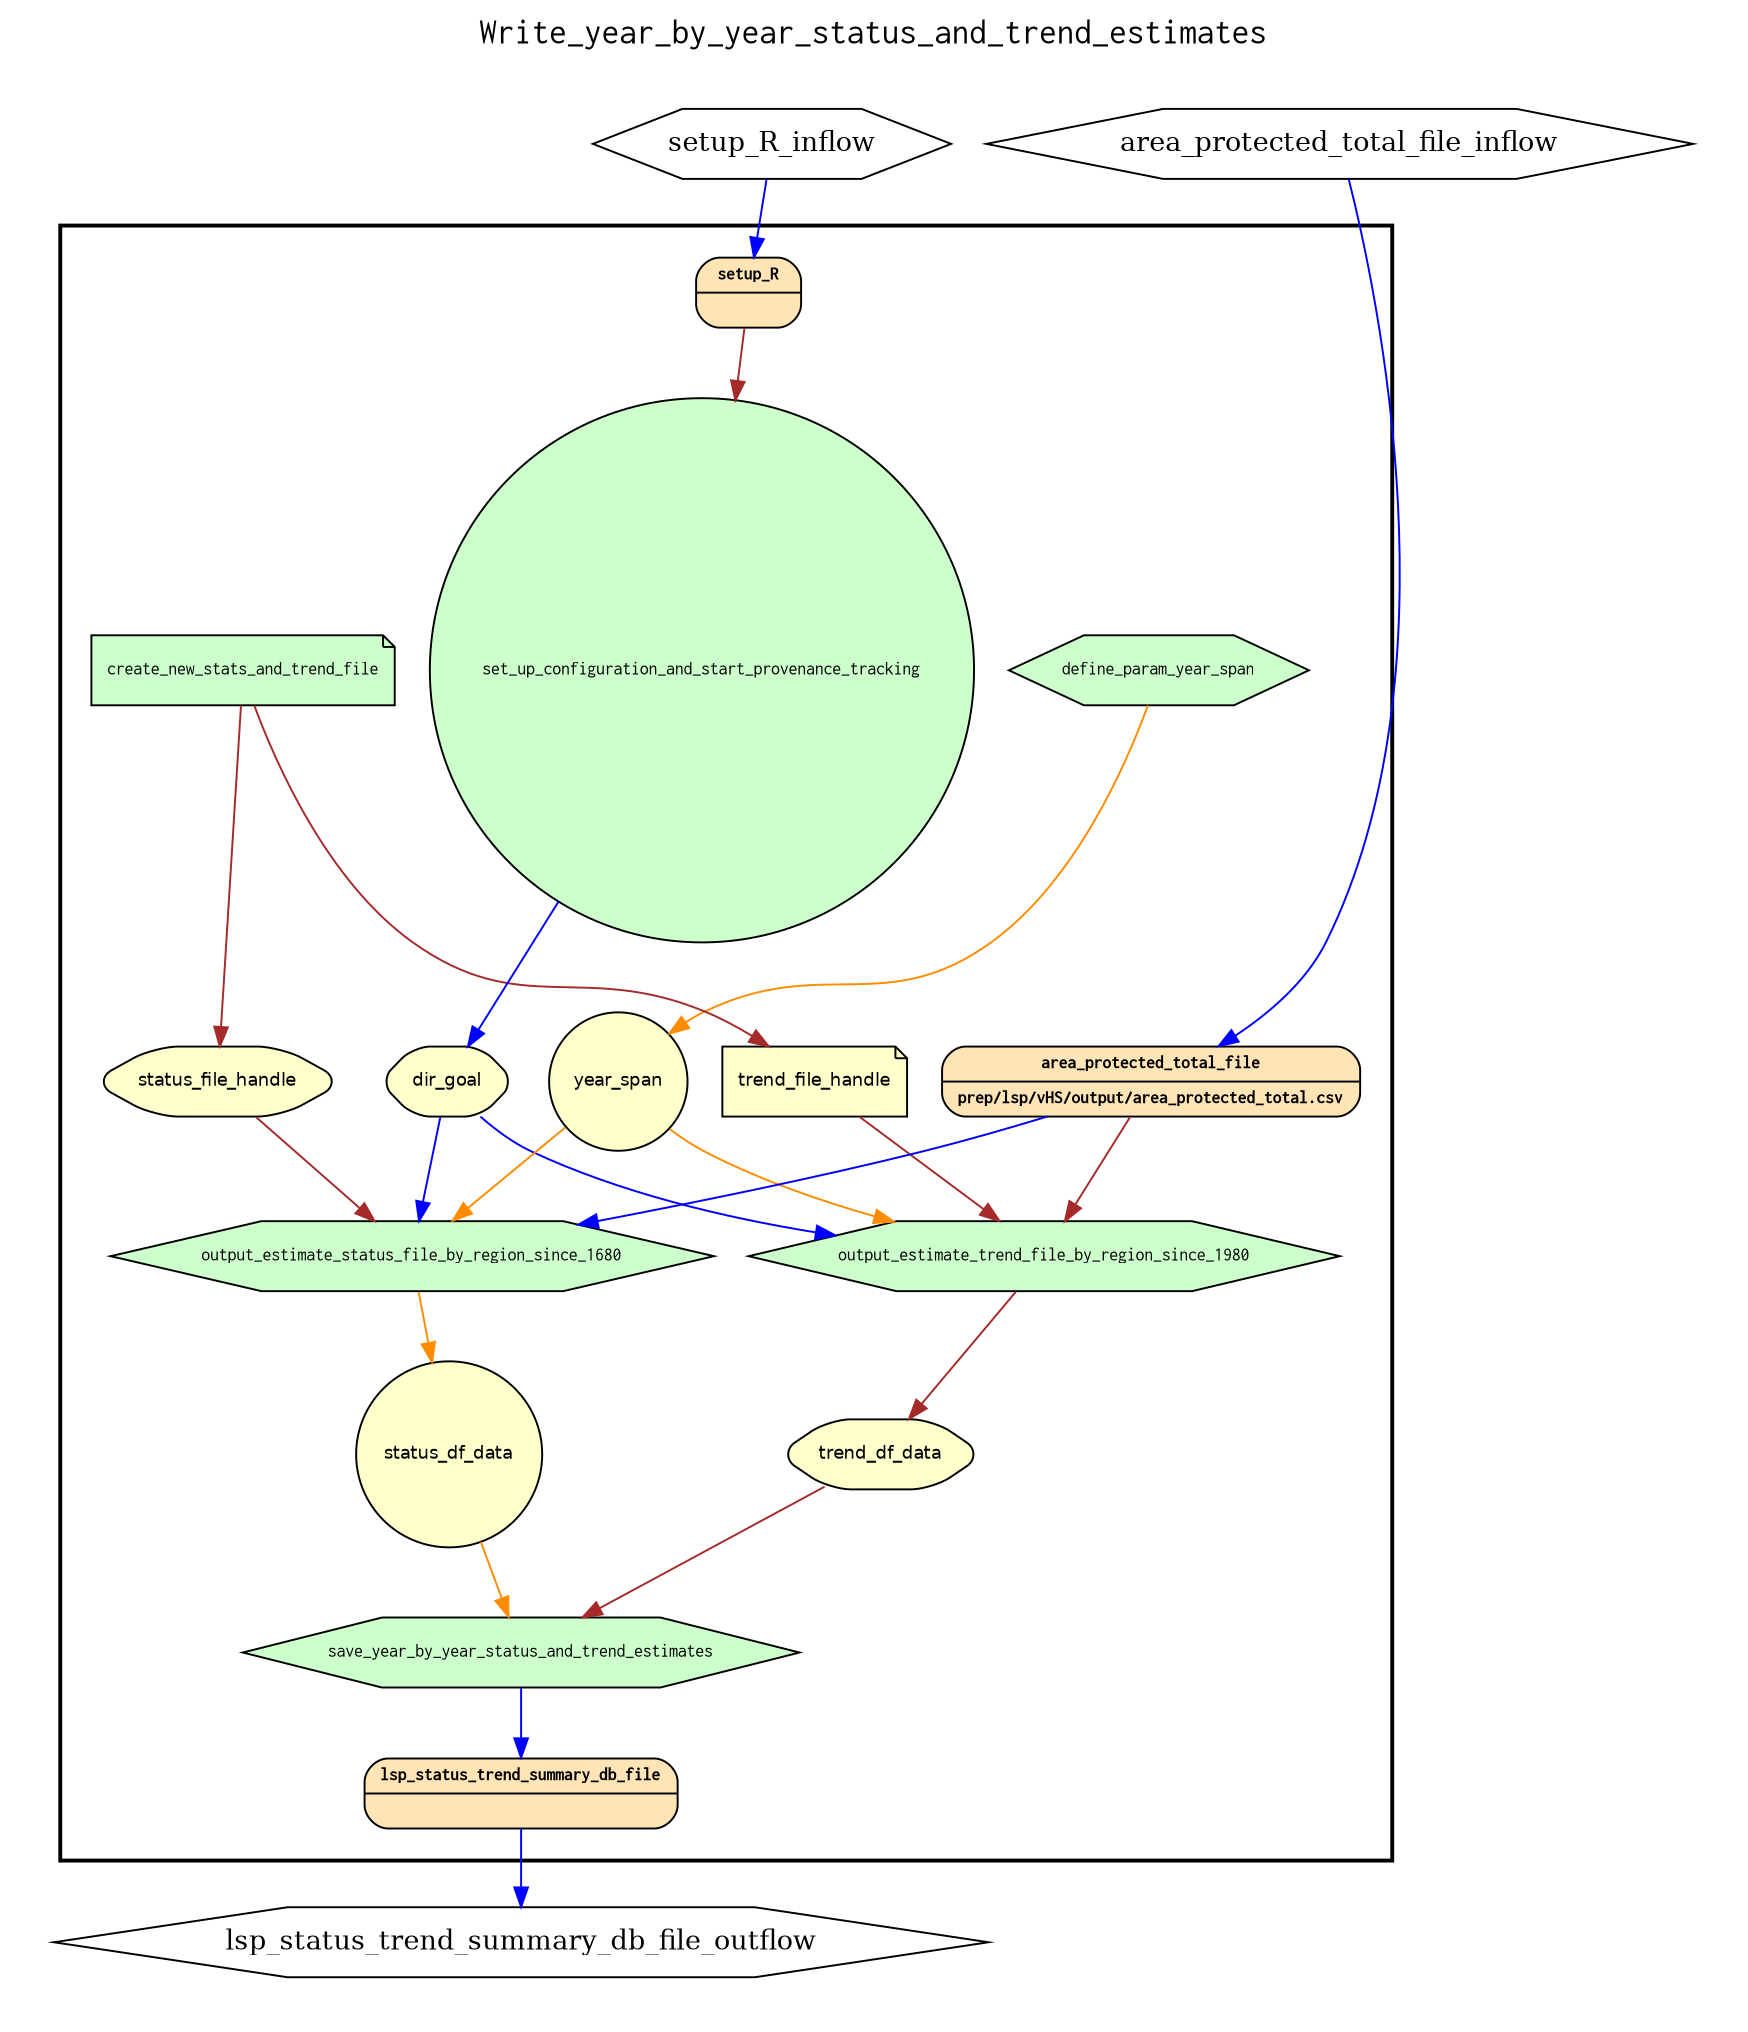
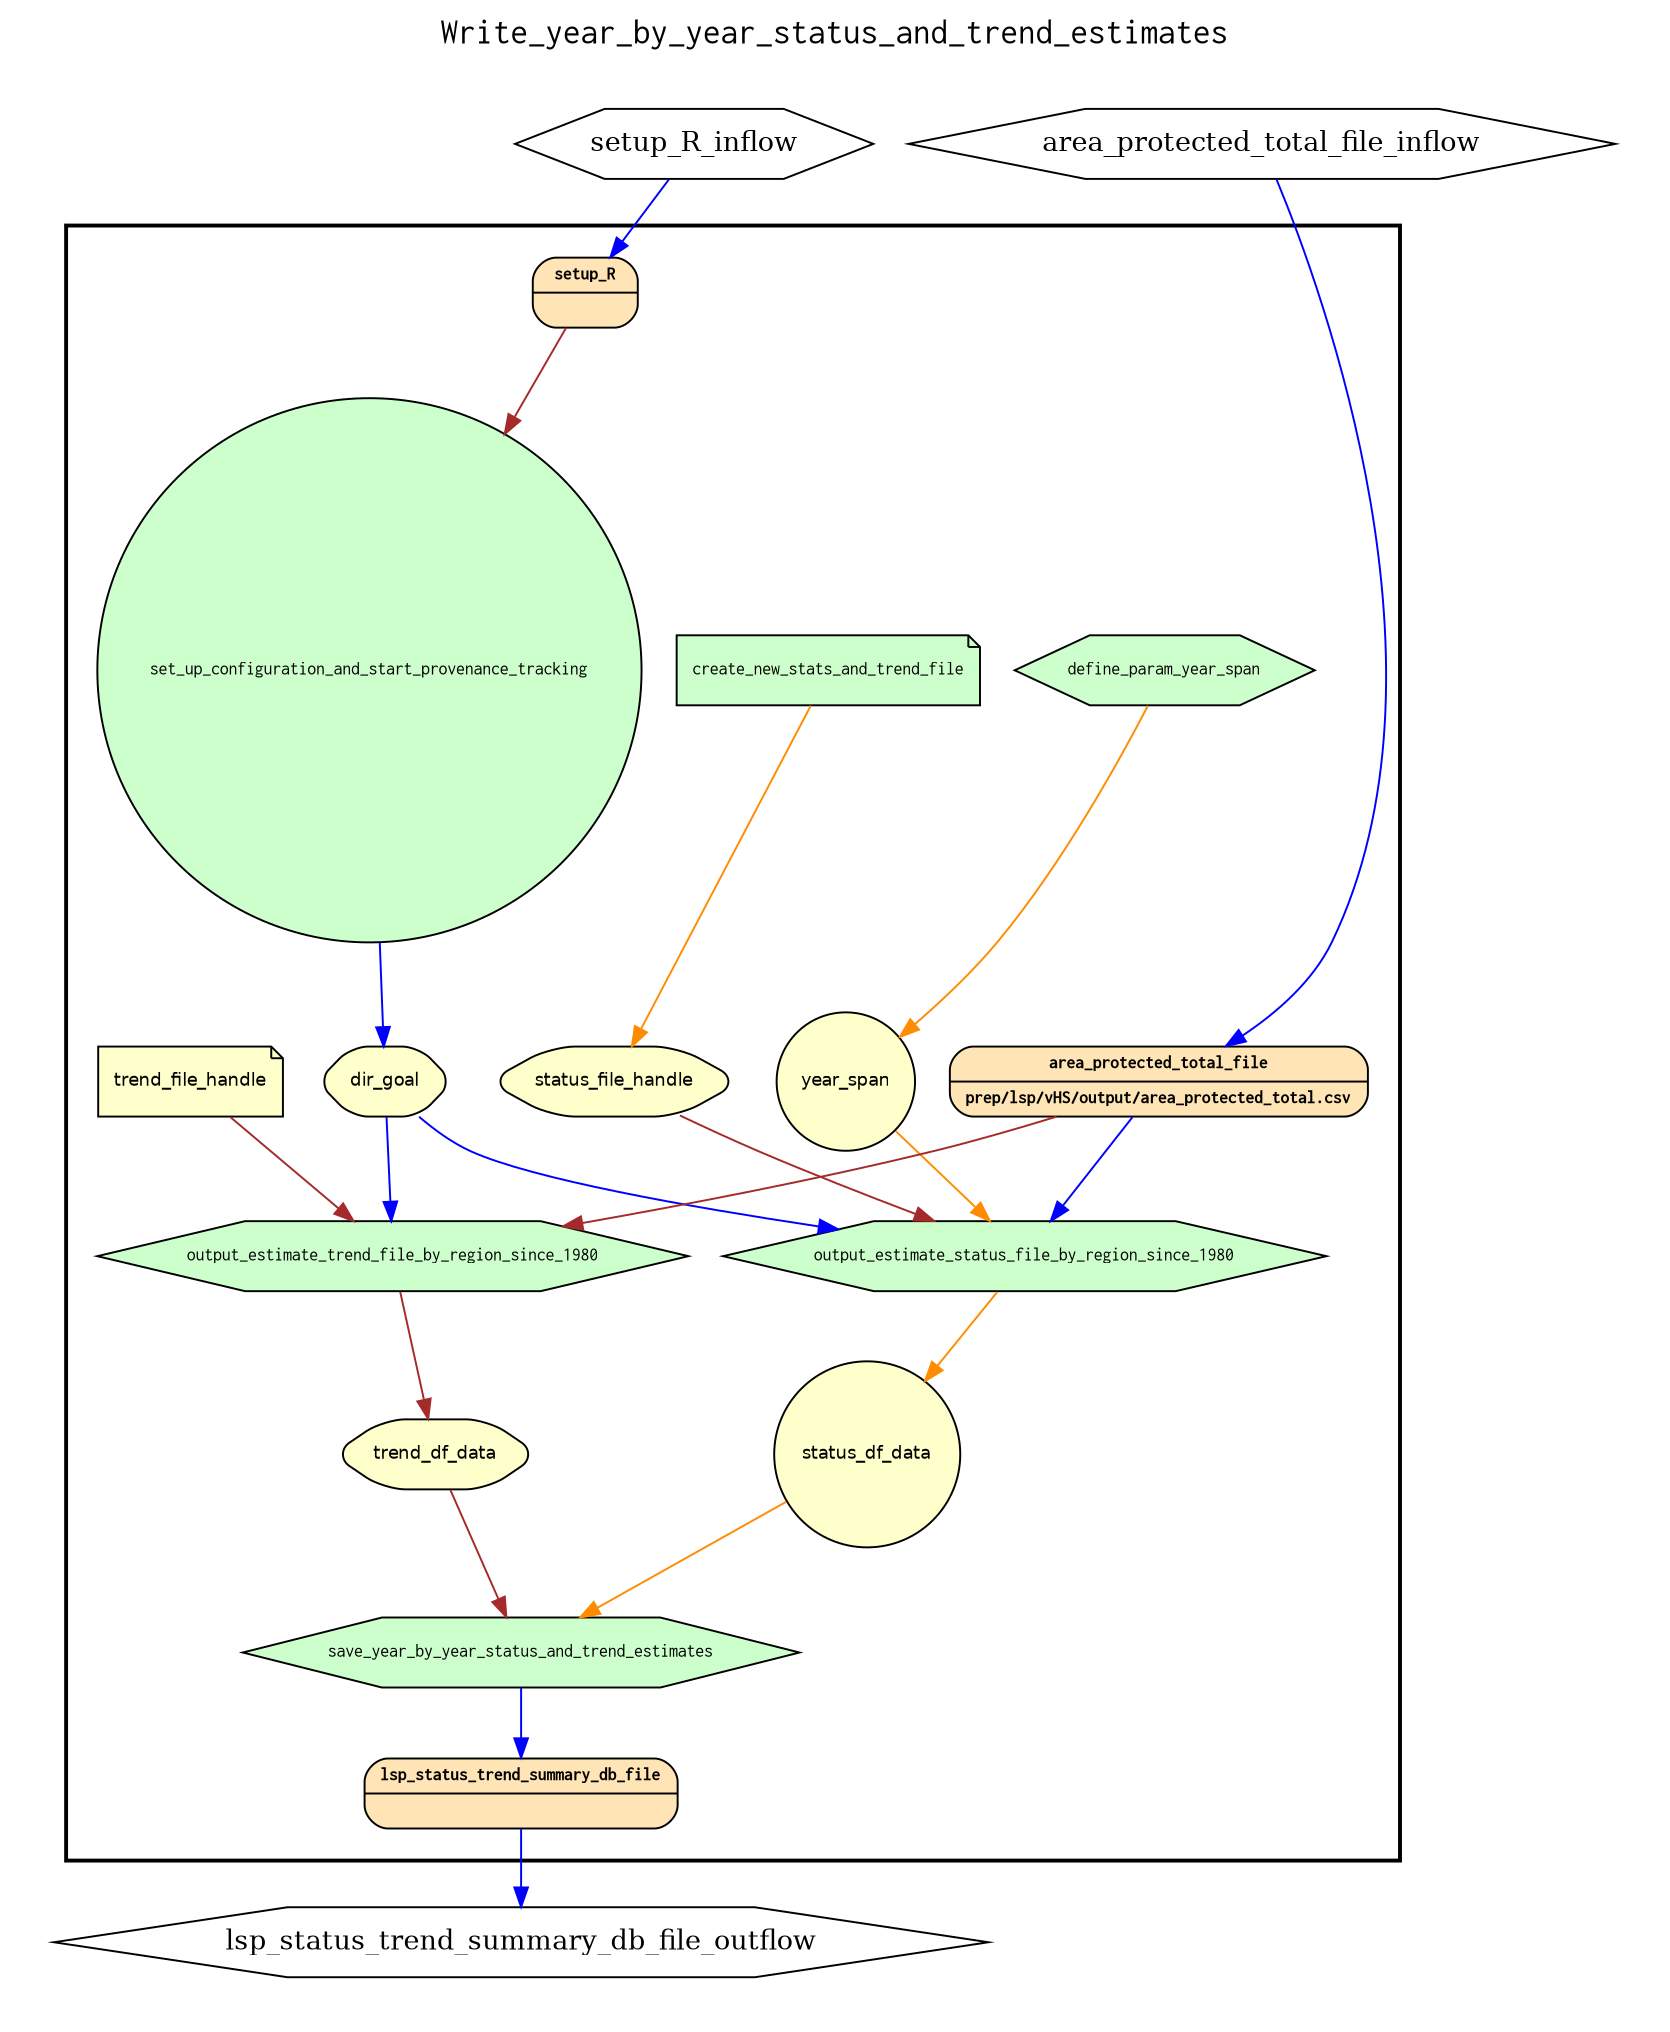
(231, 866) -> (726, 867)
(442, 960) -> none
(758, 1176) -> none
(412, 1256) -> (1025, 1256)
